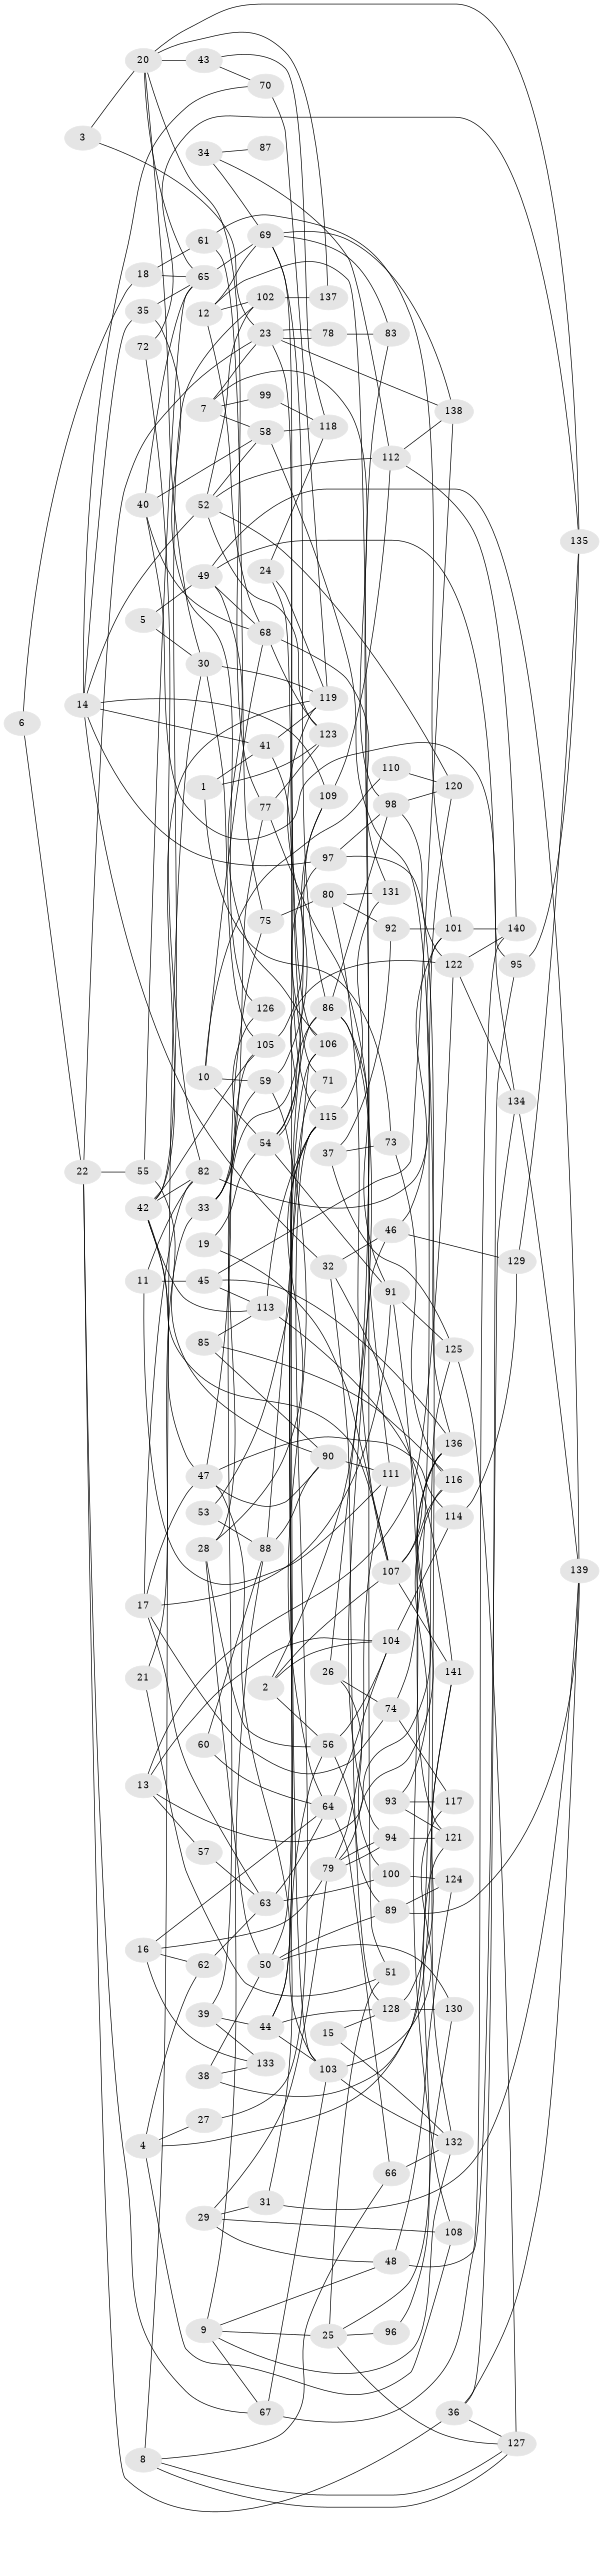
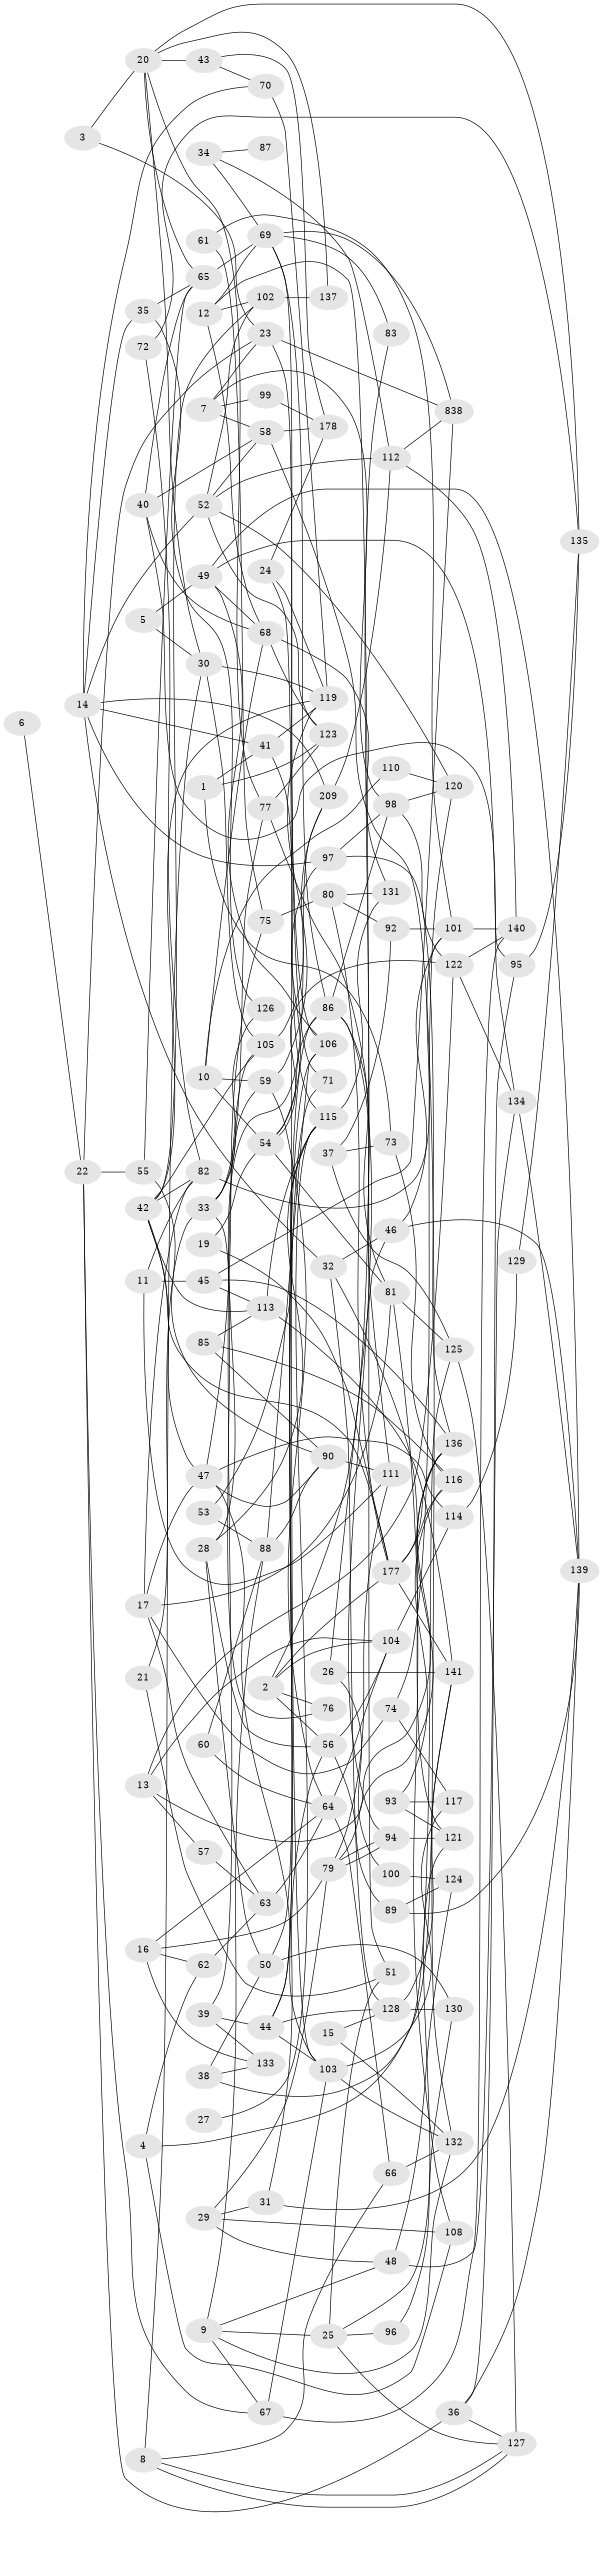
(143, 275) -> none
(329, 334) -> none
(454, 412) -> (454, 412)
(329, 427) -> (329, 427)
(329, 797) -> (329, 797)
(454, 1246) -> (558, 1333)
(391, 1293) -> (391, 1293)
(391, 1572) -> (391, 1572)
(359, 1691) -> (391, 1673)
none -> (329, 1709)
(329, 1892) -> none
(326, 1935) -> none
(174, 2133) -> none
